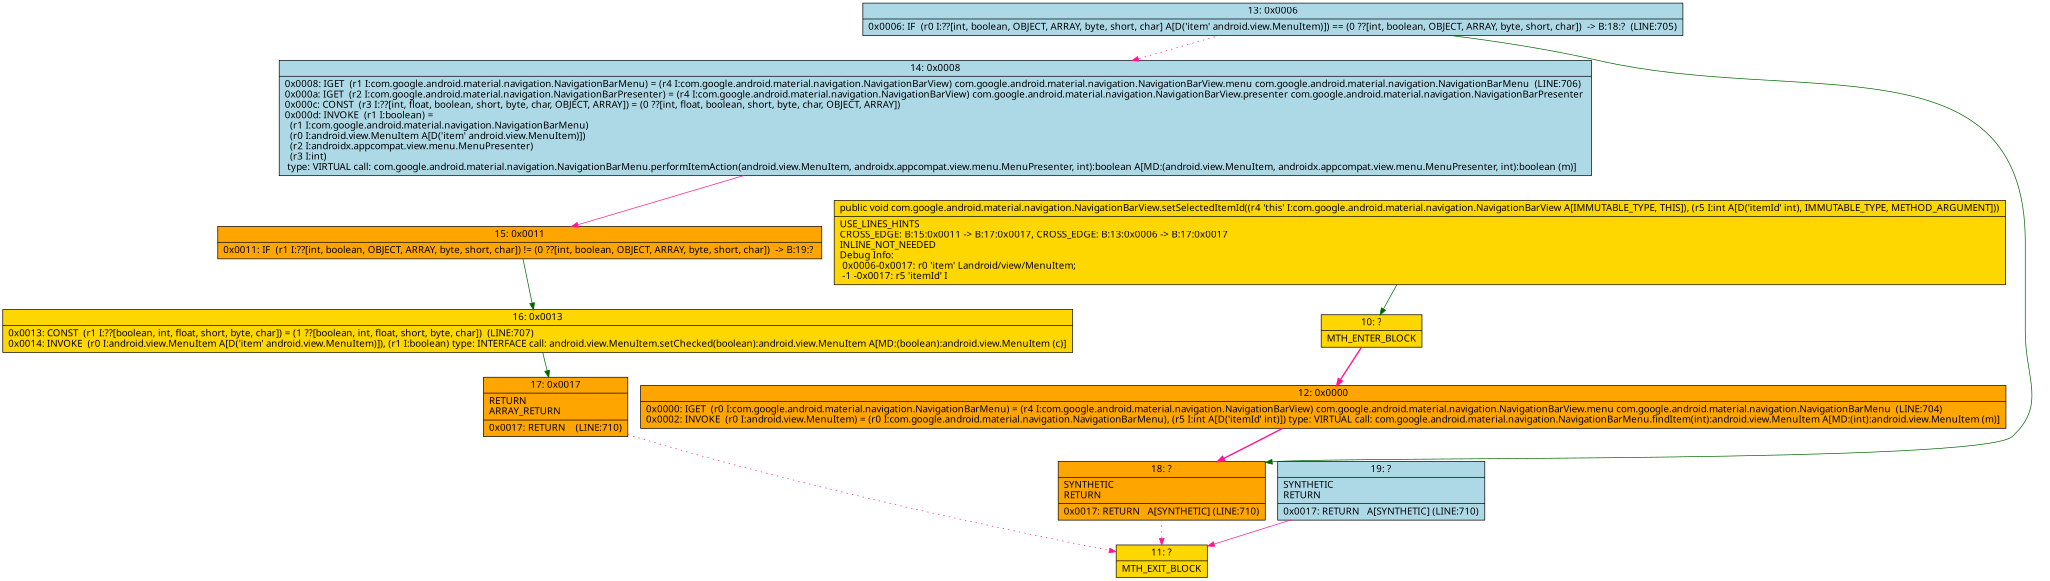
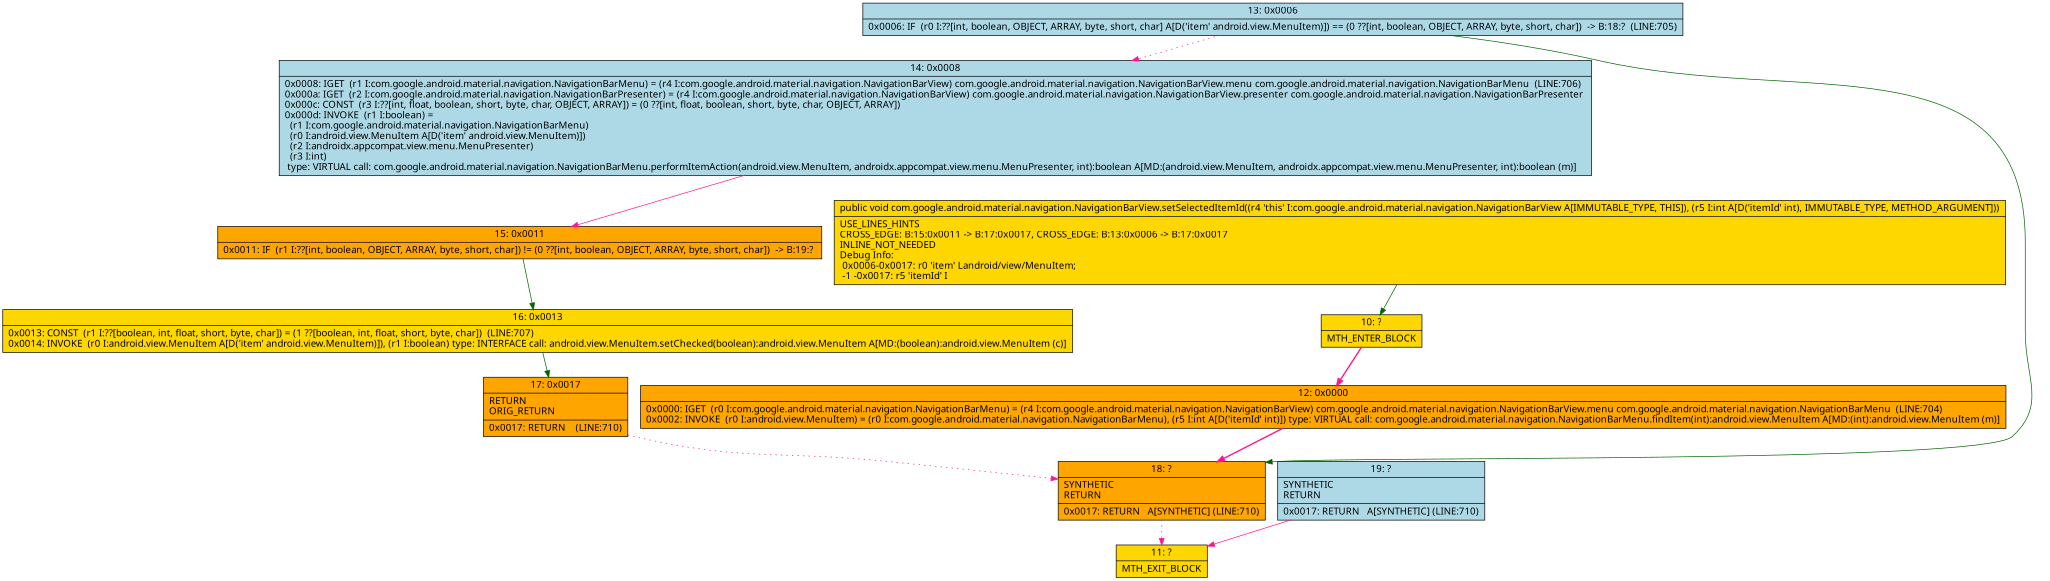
(525, 411) -> (522, 411)
(867, 498) -> (839, 458)
